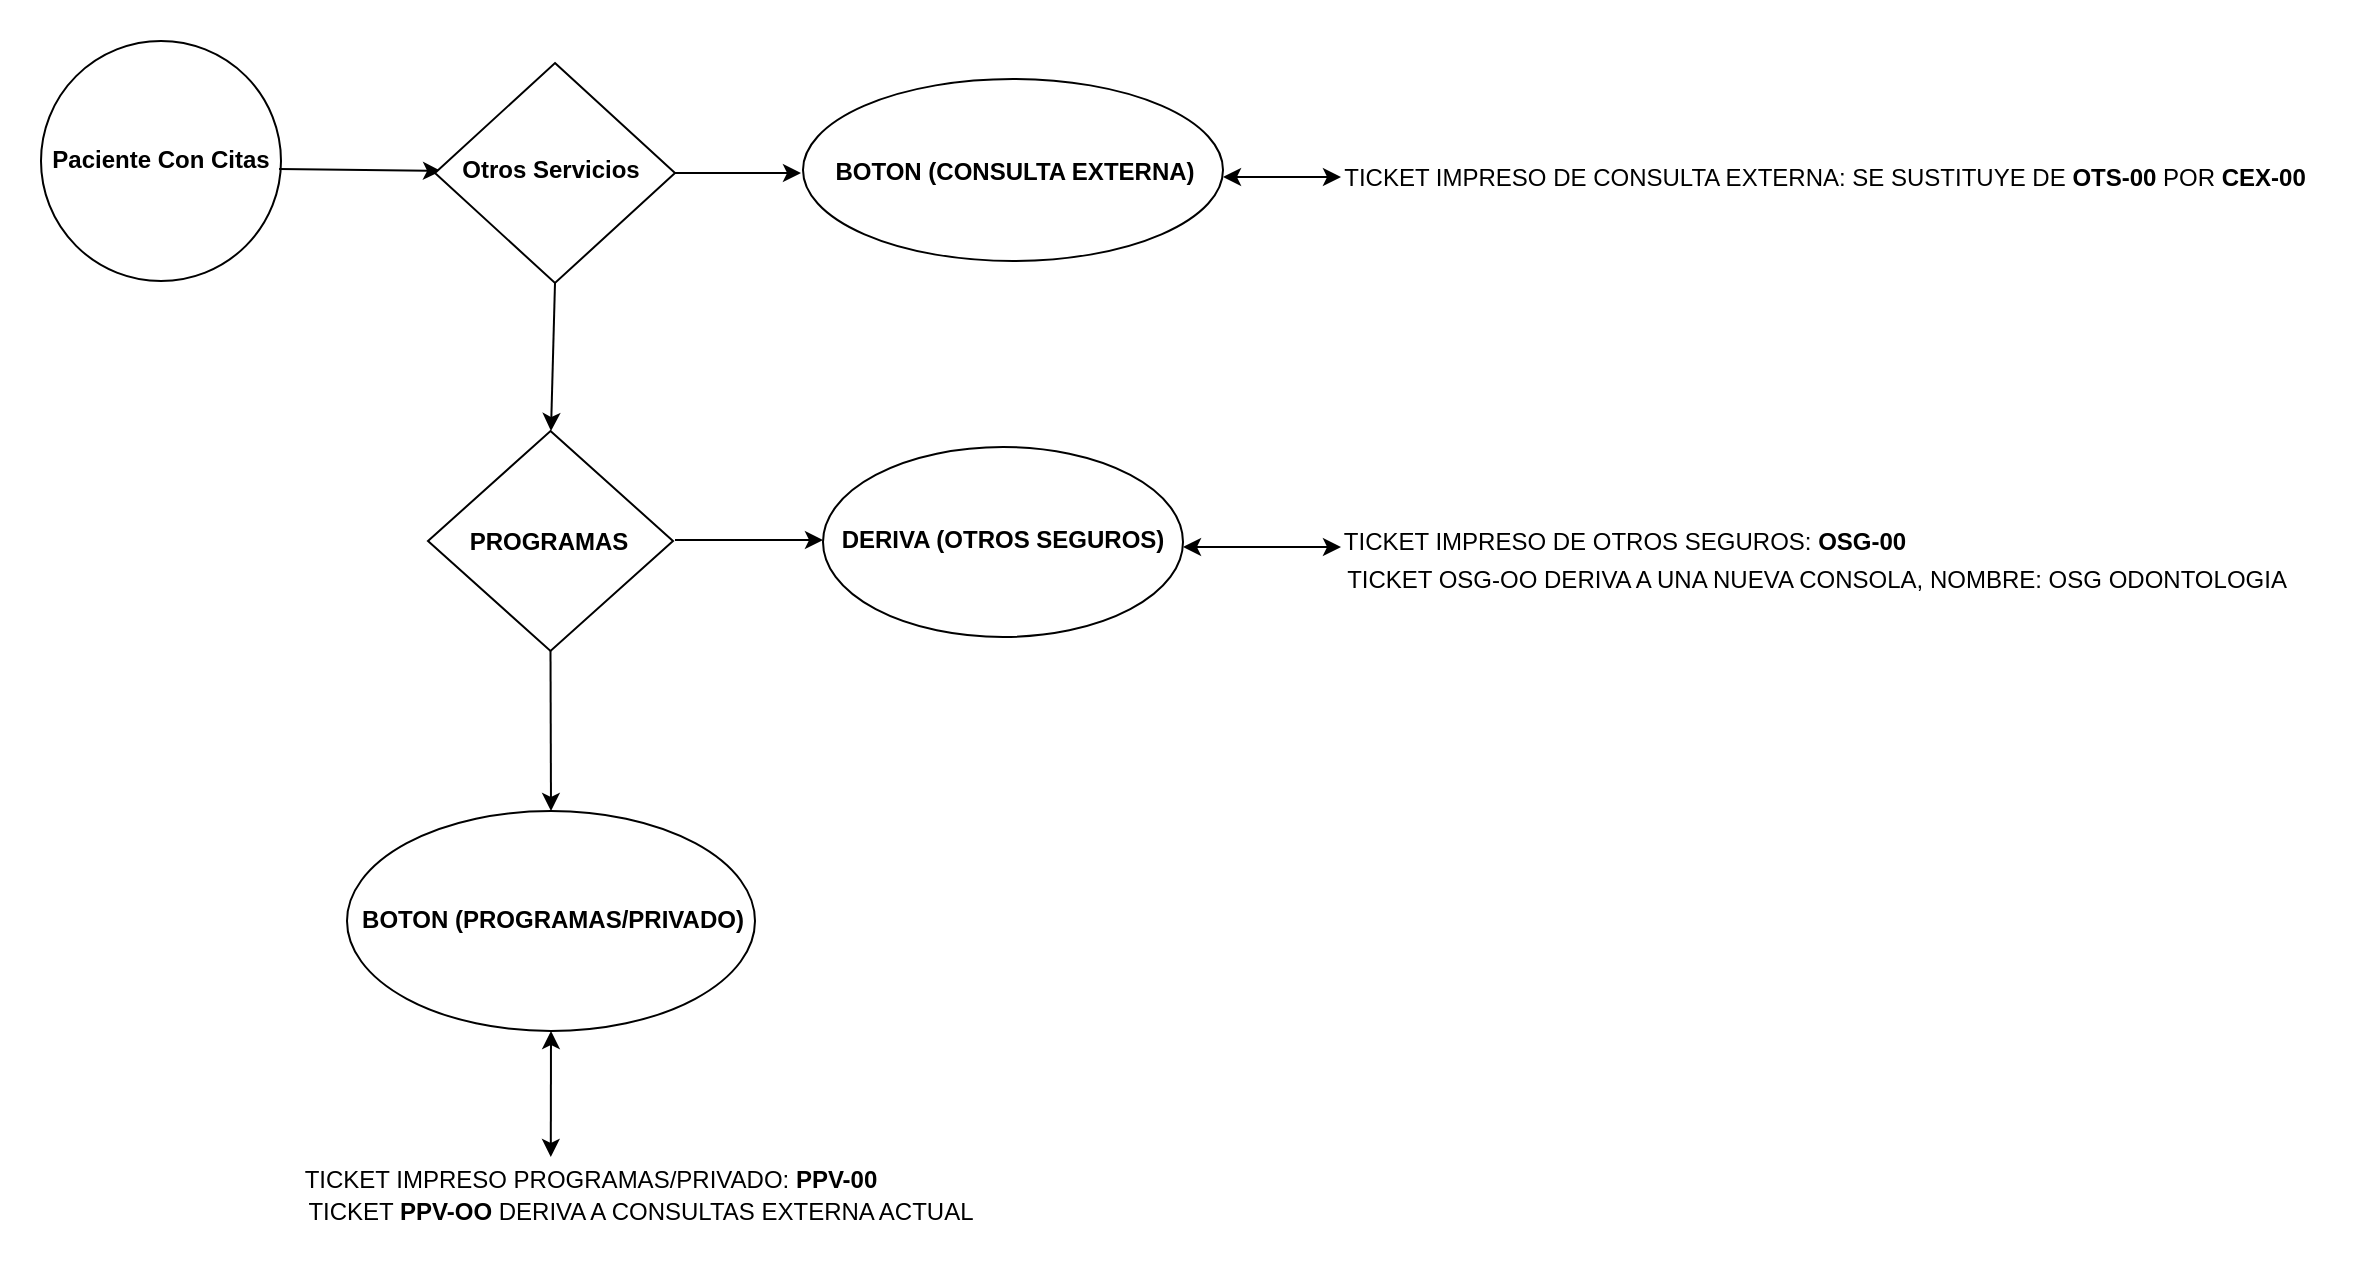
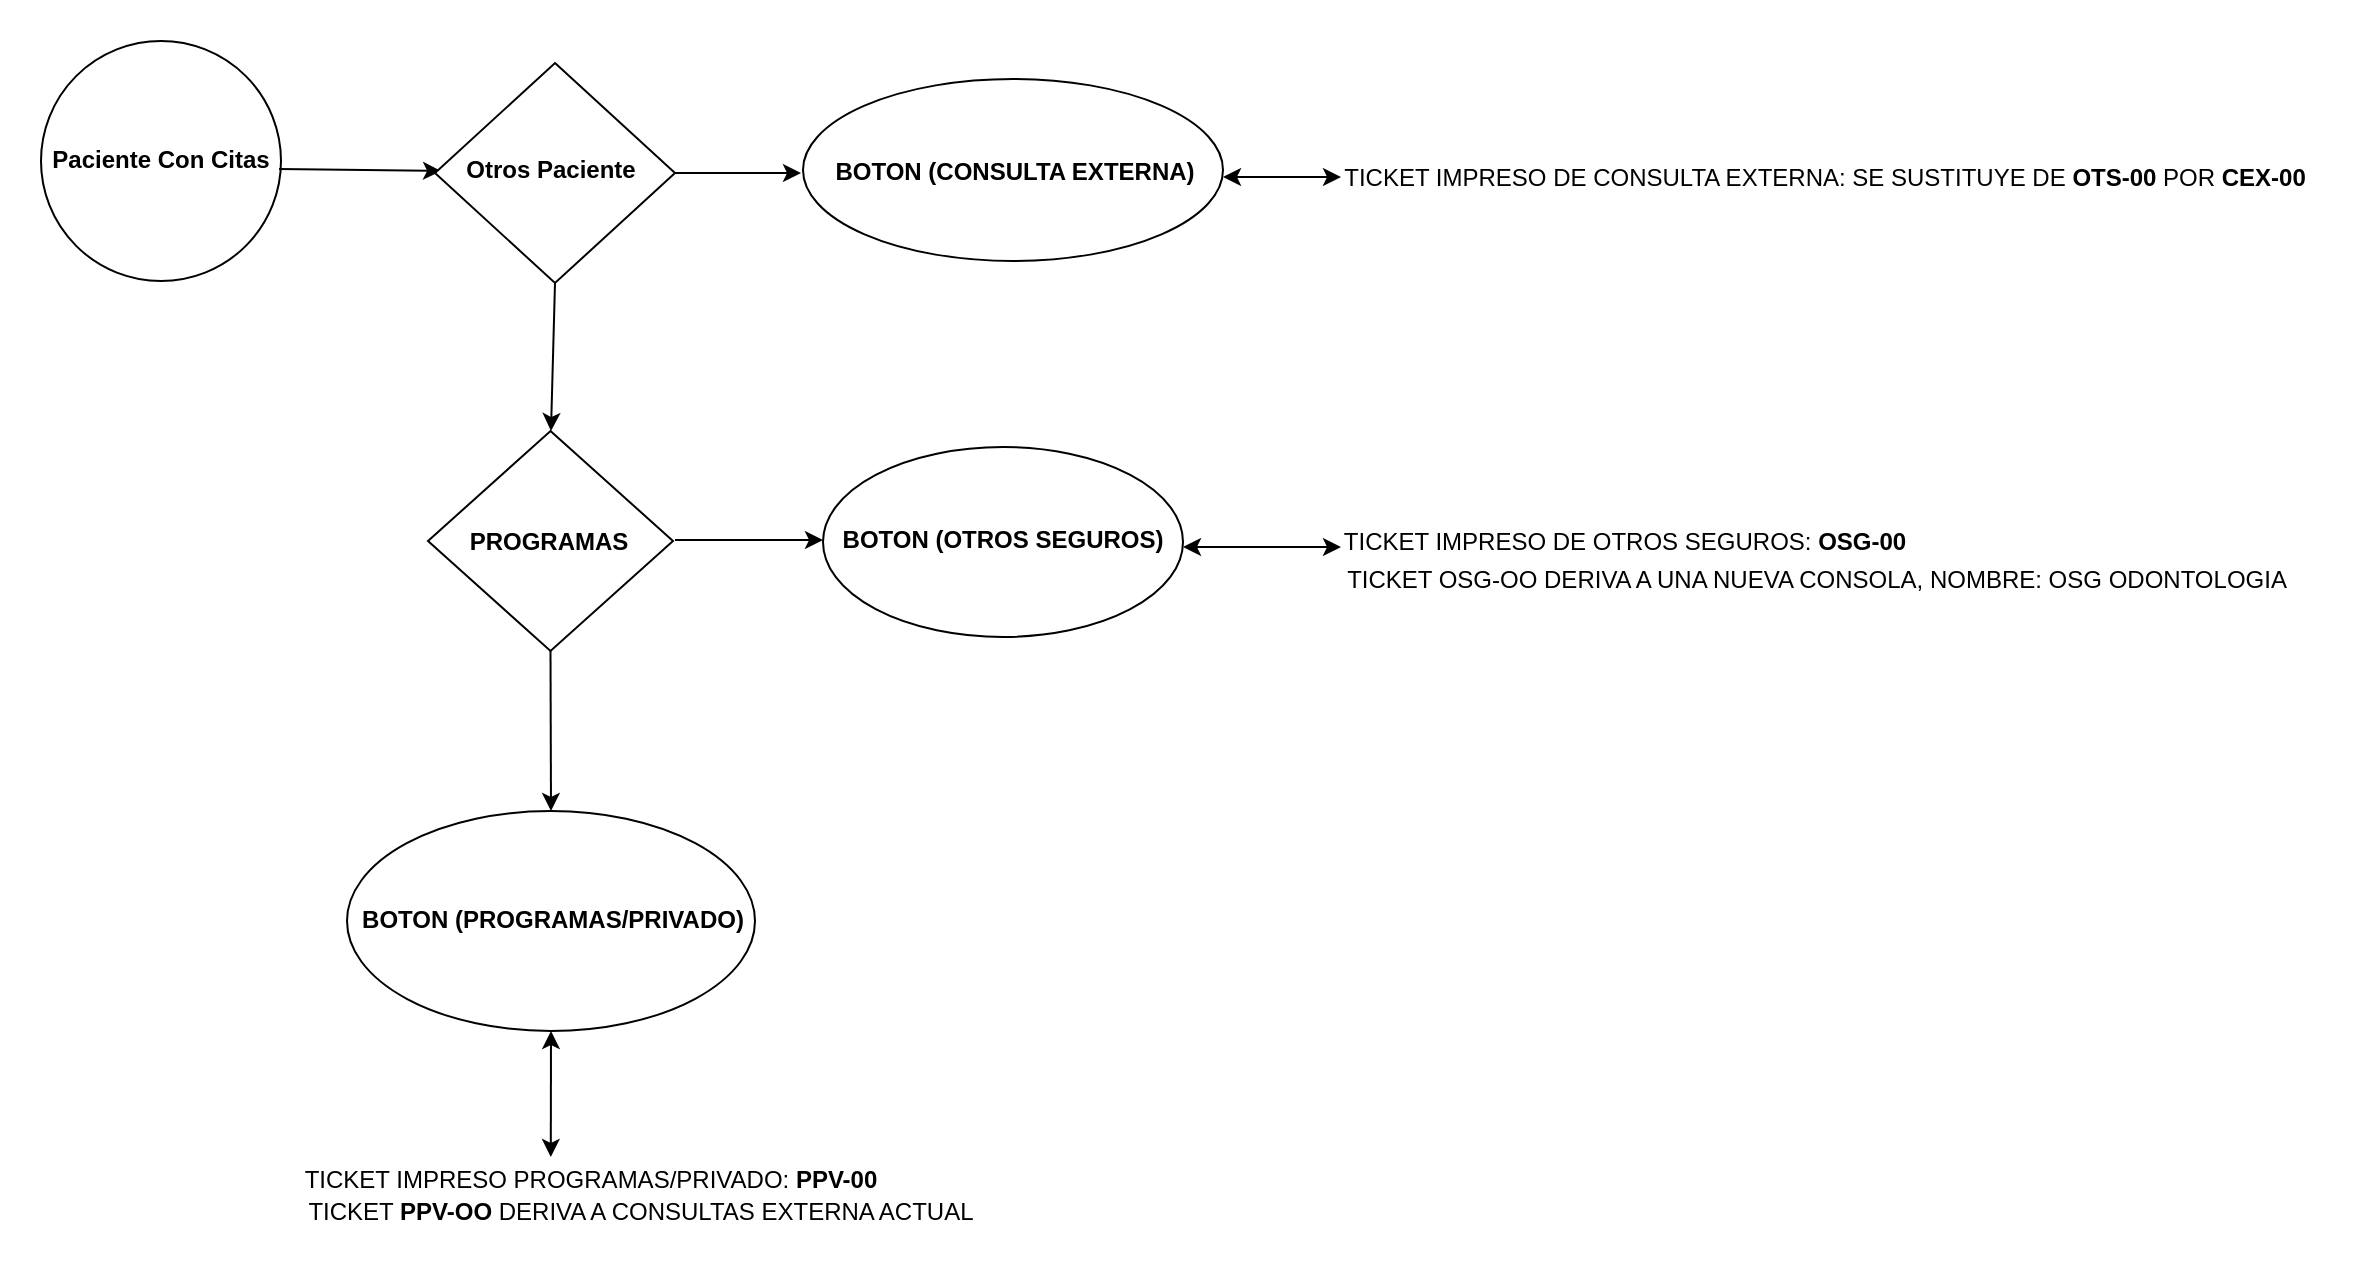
(552, 171) -> (552, 171)
(1004, 541) -> (1004, 541)
